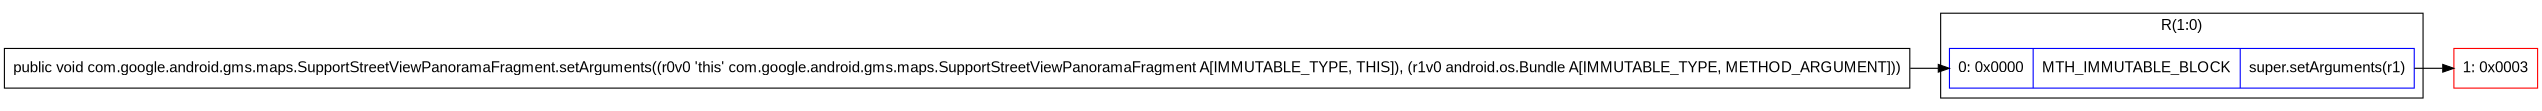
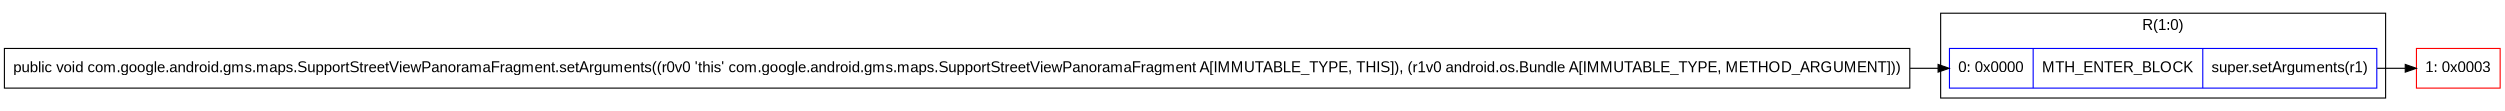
(2137, 68) -> (2118, 68)
